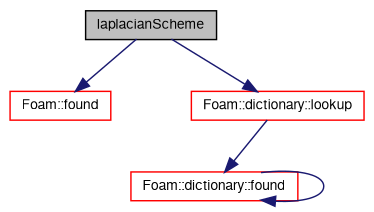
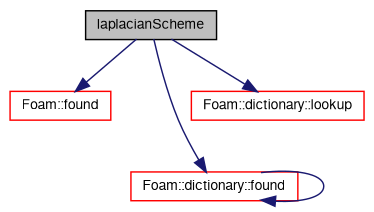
(251, 140) -> (171, 101)
